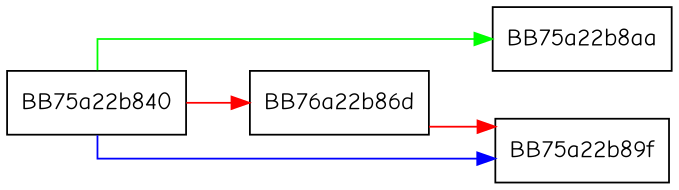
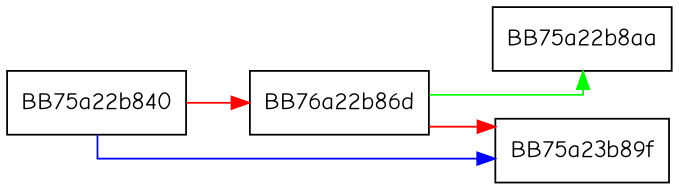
(270, 39) -> (509, 95)
(582, 151) -> (582, 151)
